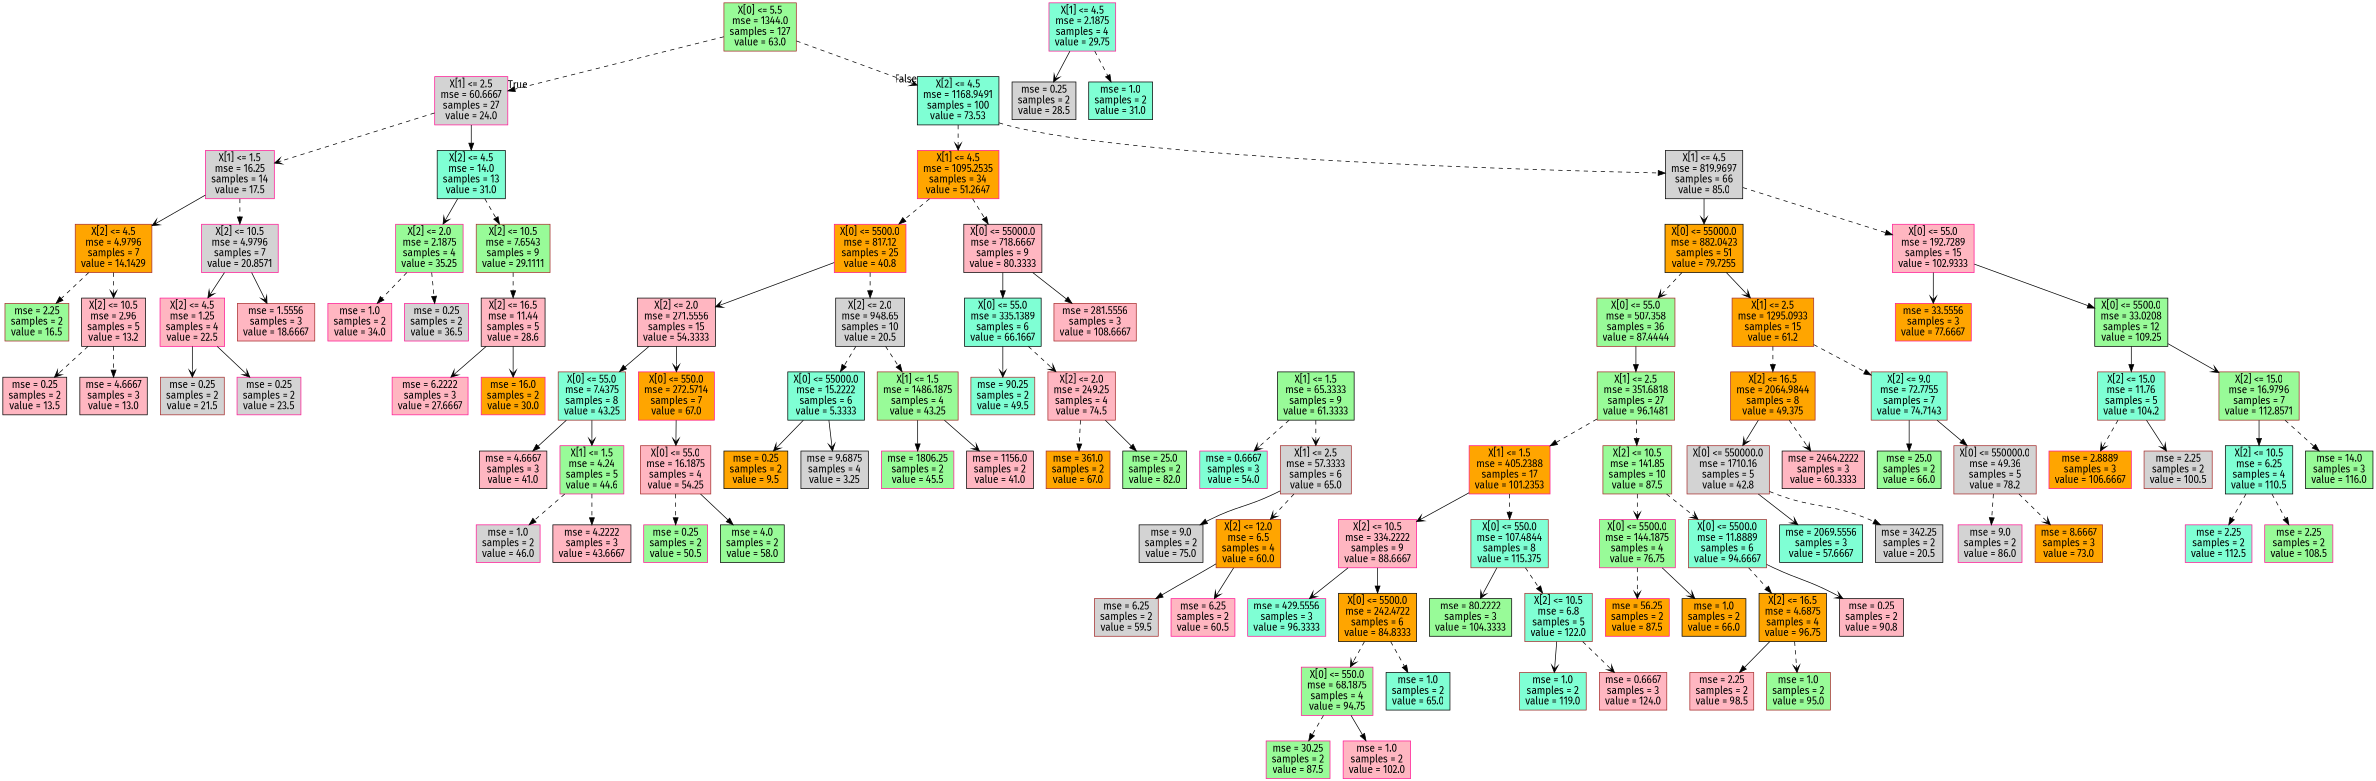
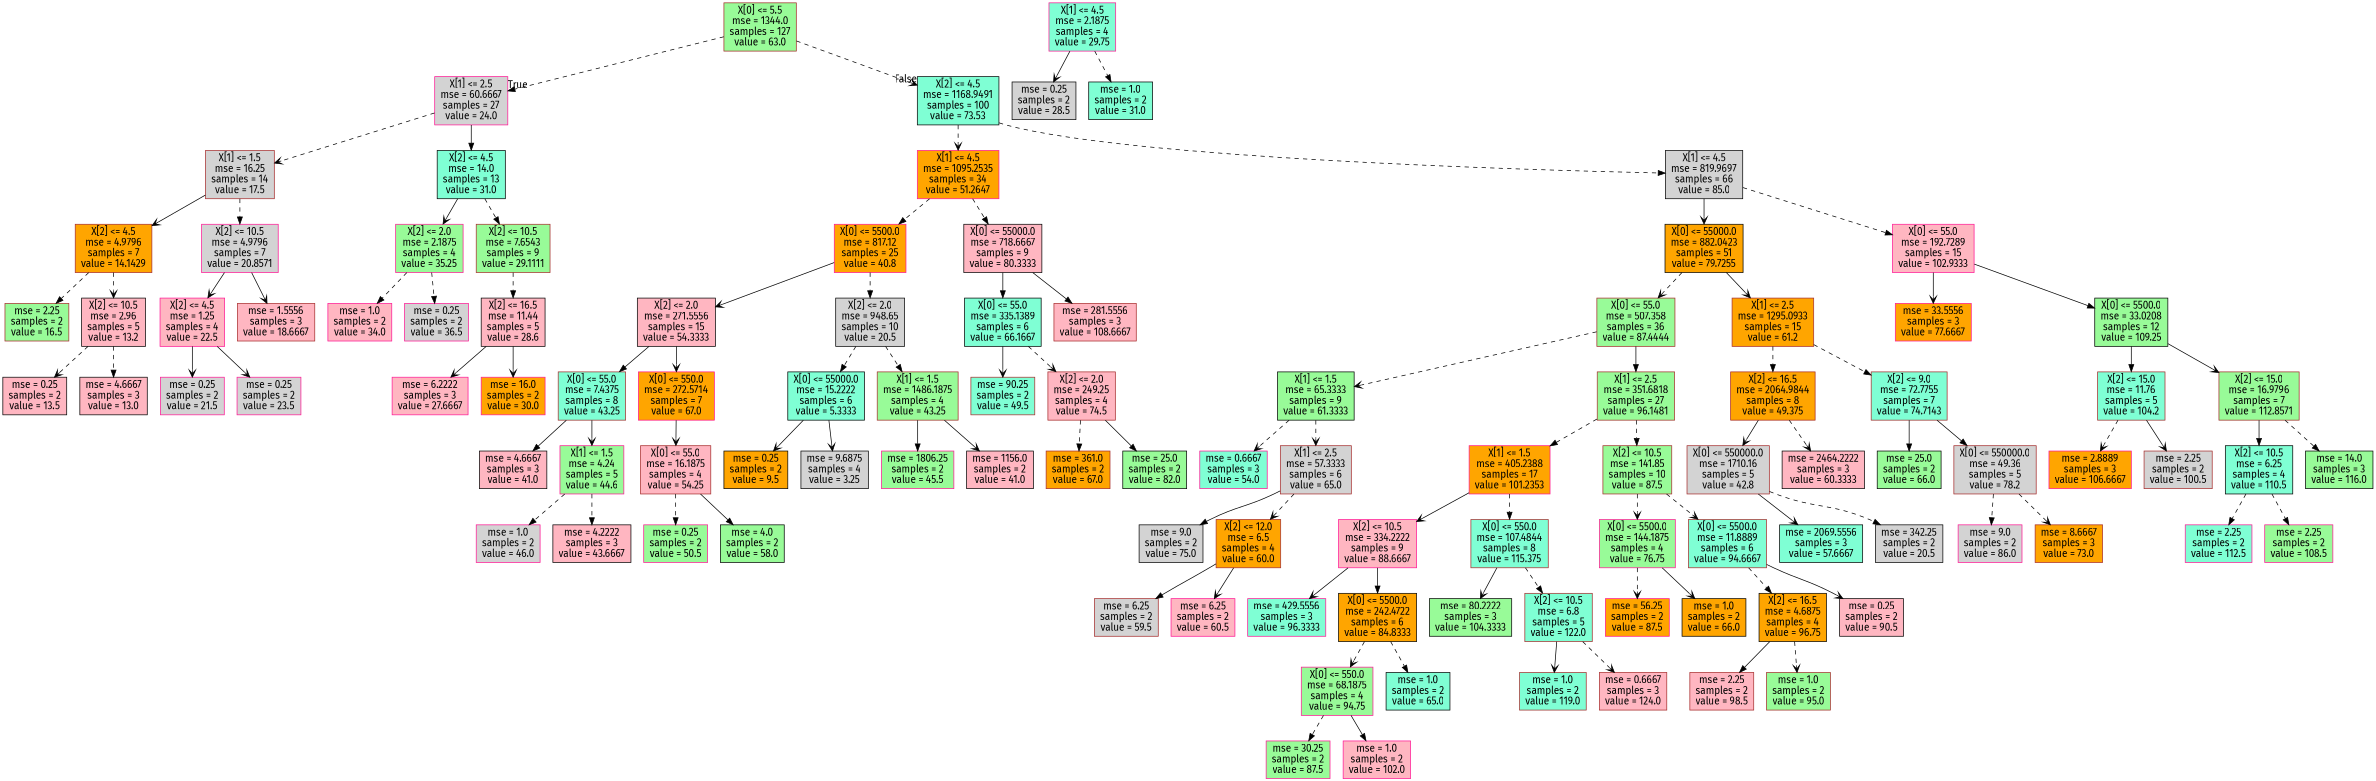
(240, 175) -> (240, 175)
none -> (1479, 358)
(192, 396) -> (192, 396)
(1872, 617) -> (1872, 617)
